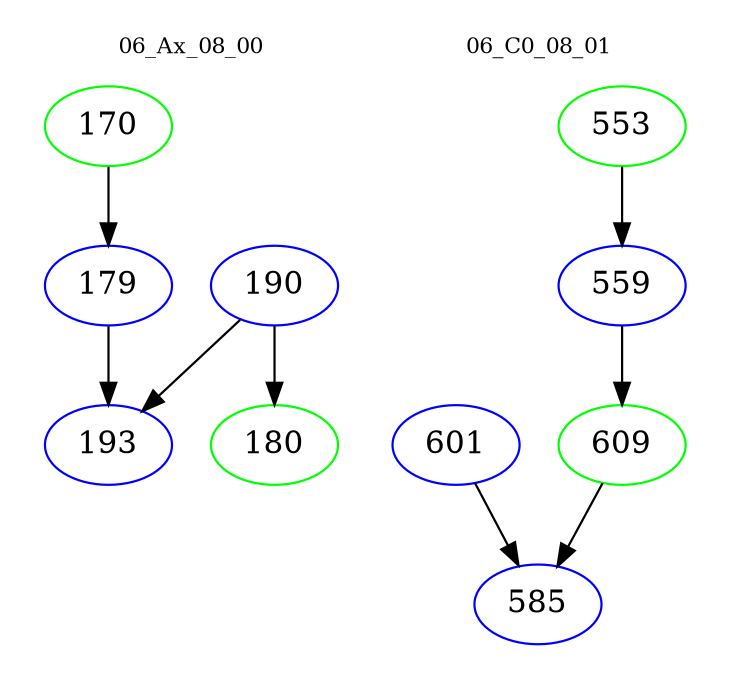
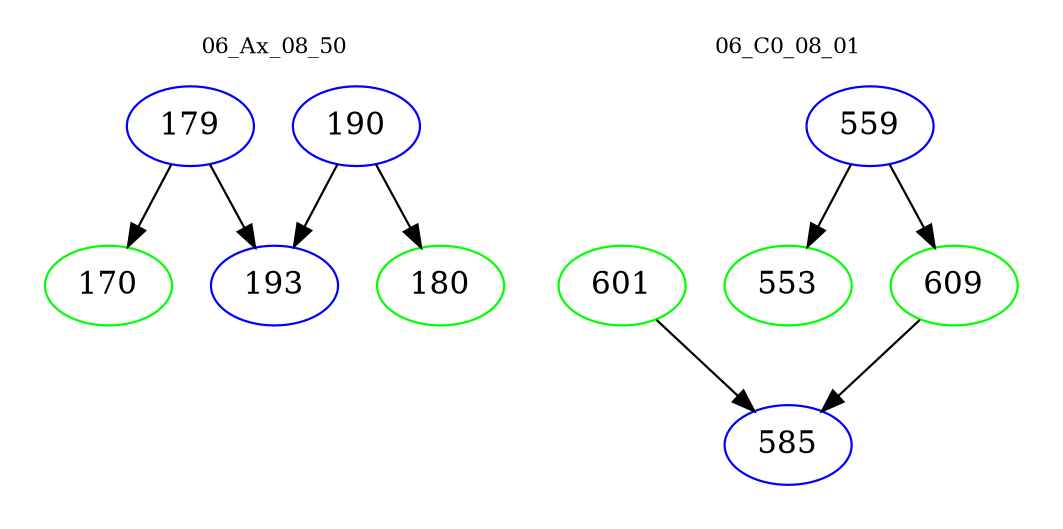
(192, 48) -> (275, 48)
(108, 195) -> (155, 196)
(622, 195) -> (835, 196)
(456, 445) -> (622, 286)
